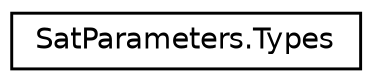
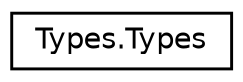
(186, 41) -> (122, 41)
